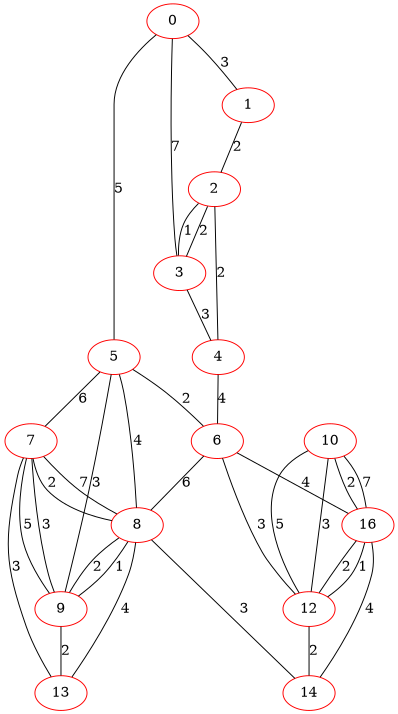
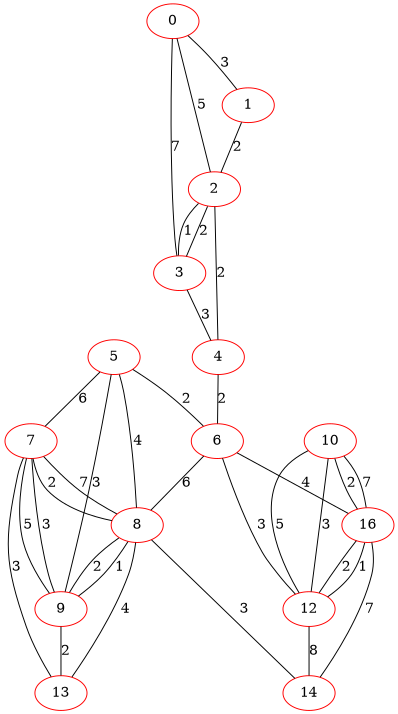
(114, 180) -> (194, 105)
(222, 399) -> (222, 399)
(370, 609) -> (370, 609)
(314, 651) -> (314, 651)
